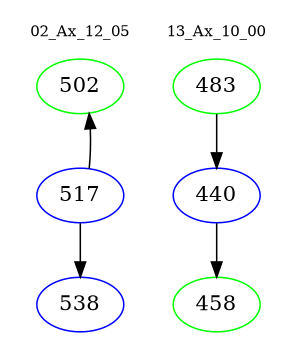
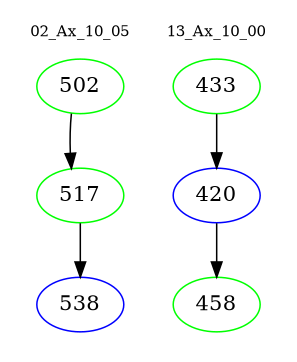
(80, 33) -> (80, 33)
(217, 86) -> (217, 86)
(90, 149) -> (70, 133)
(80, 195) -> (80, 195)
(217, 195) -> (217, 195)
